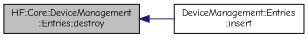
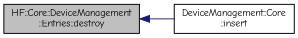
(239, 19) -> (234, 19)
